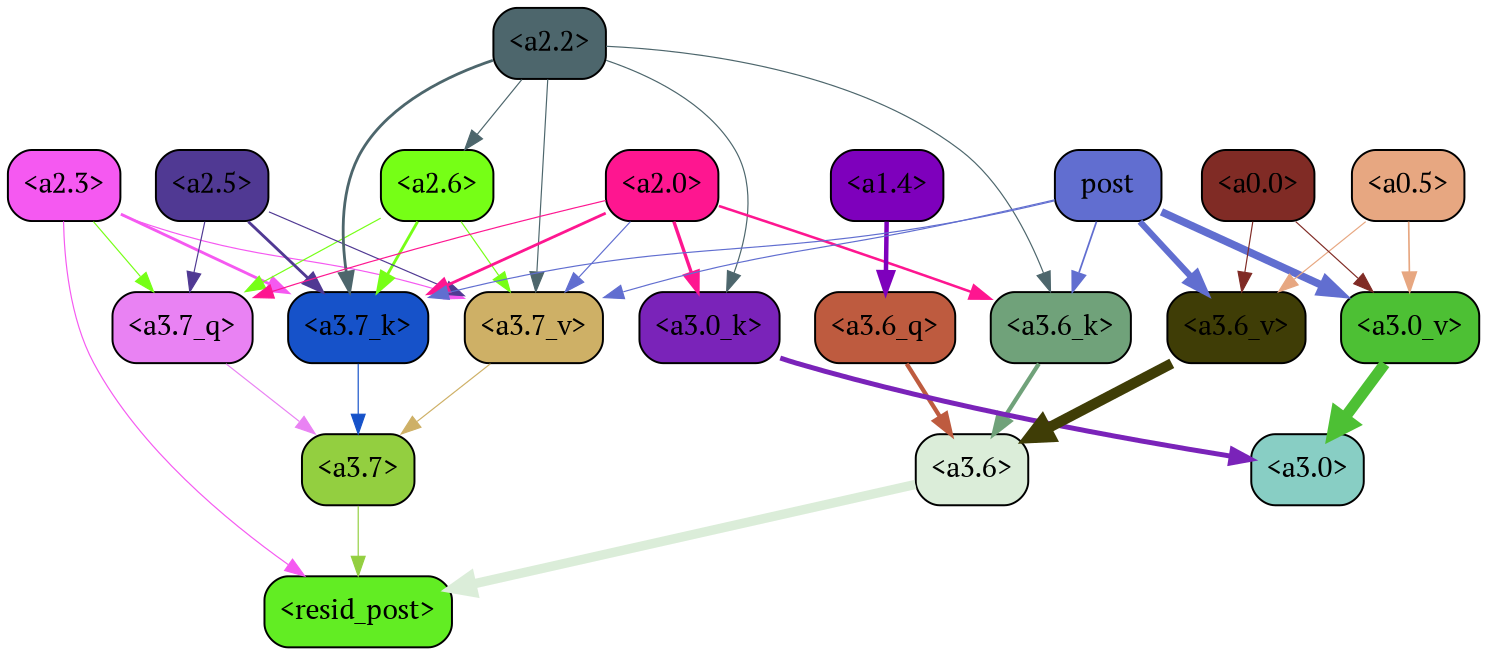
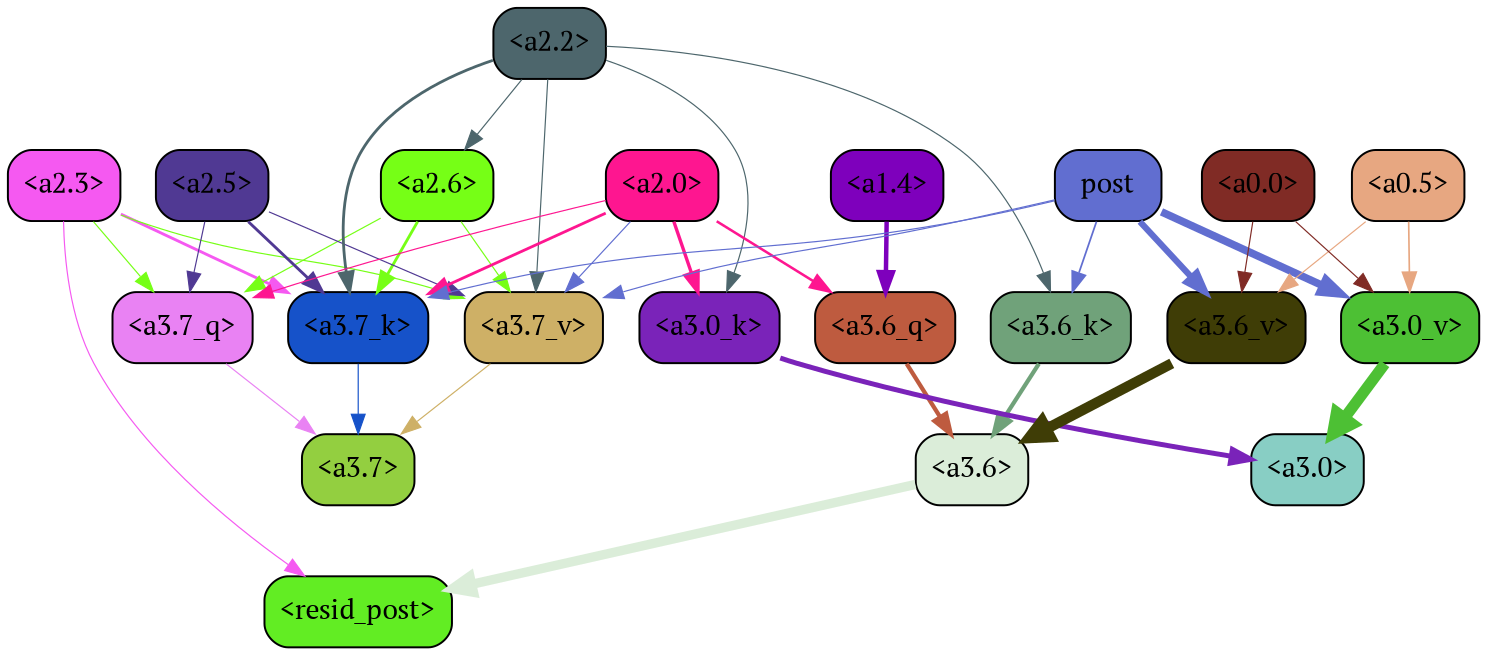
(258, 253) -> (258, 253)
(864, 255) -> (789, 266)
(358, 531) -> none
